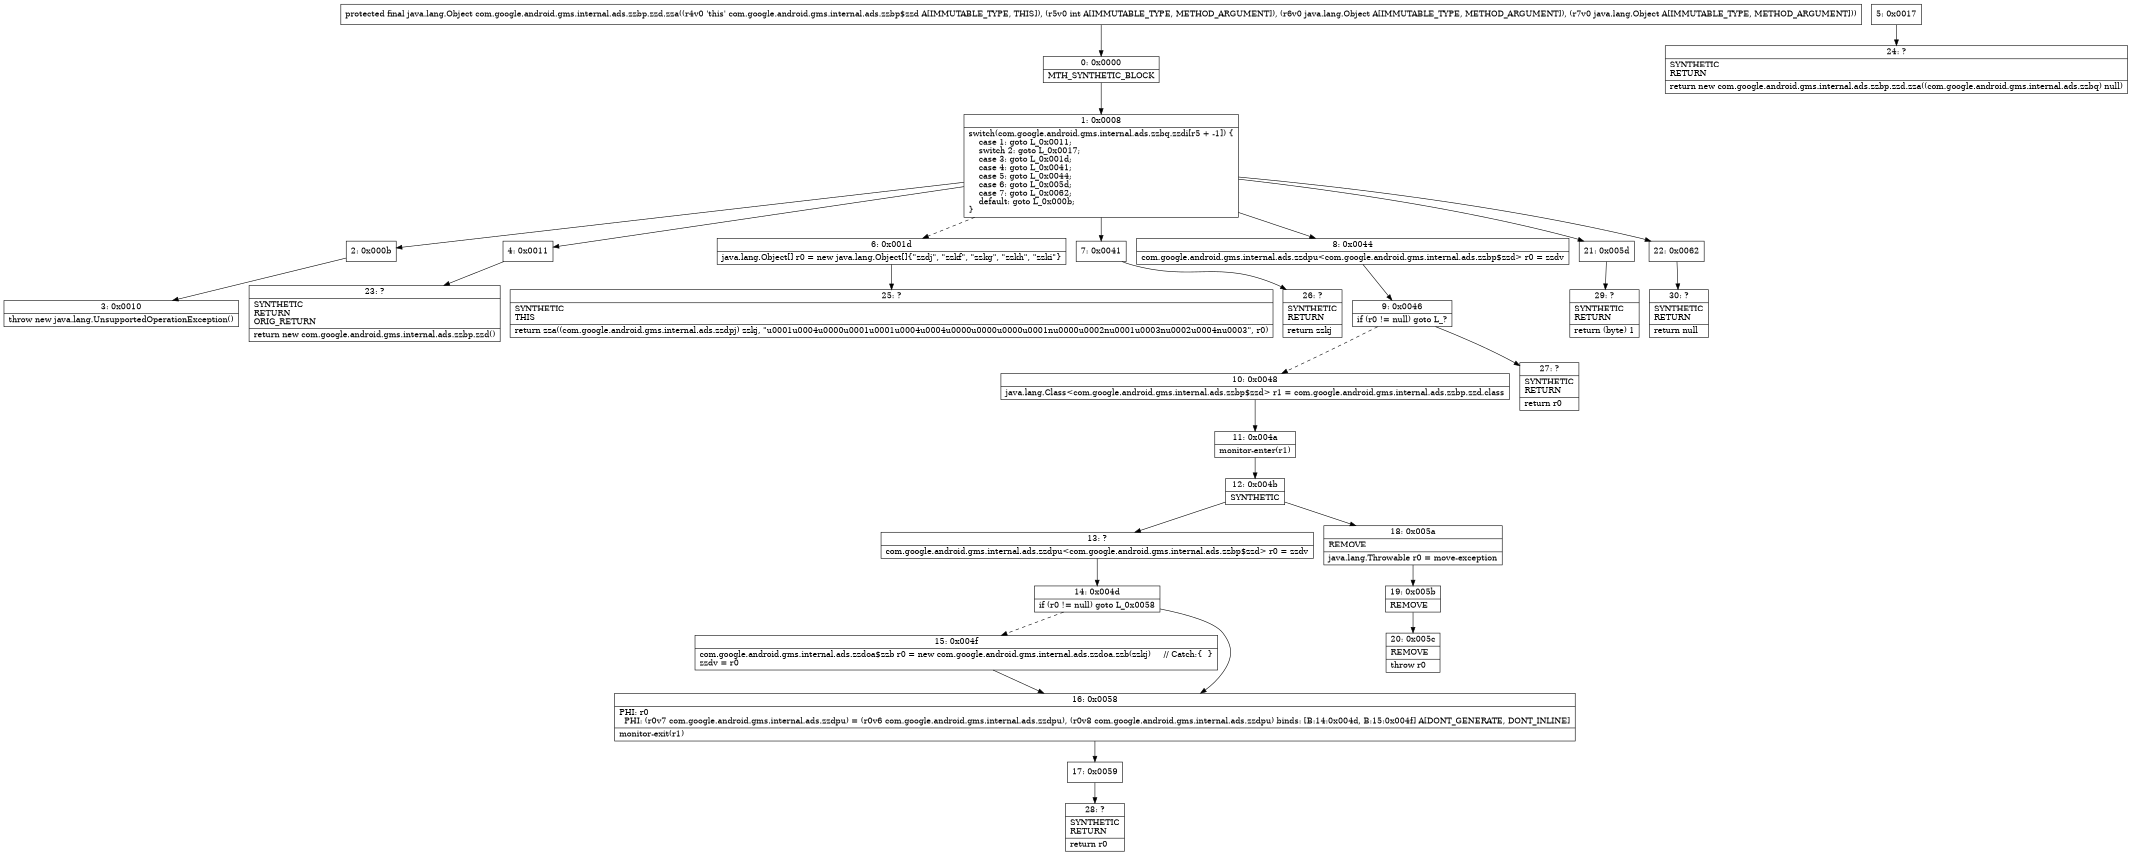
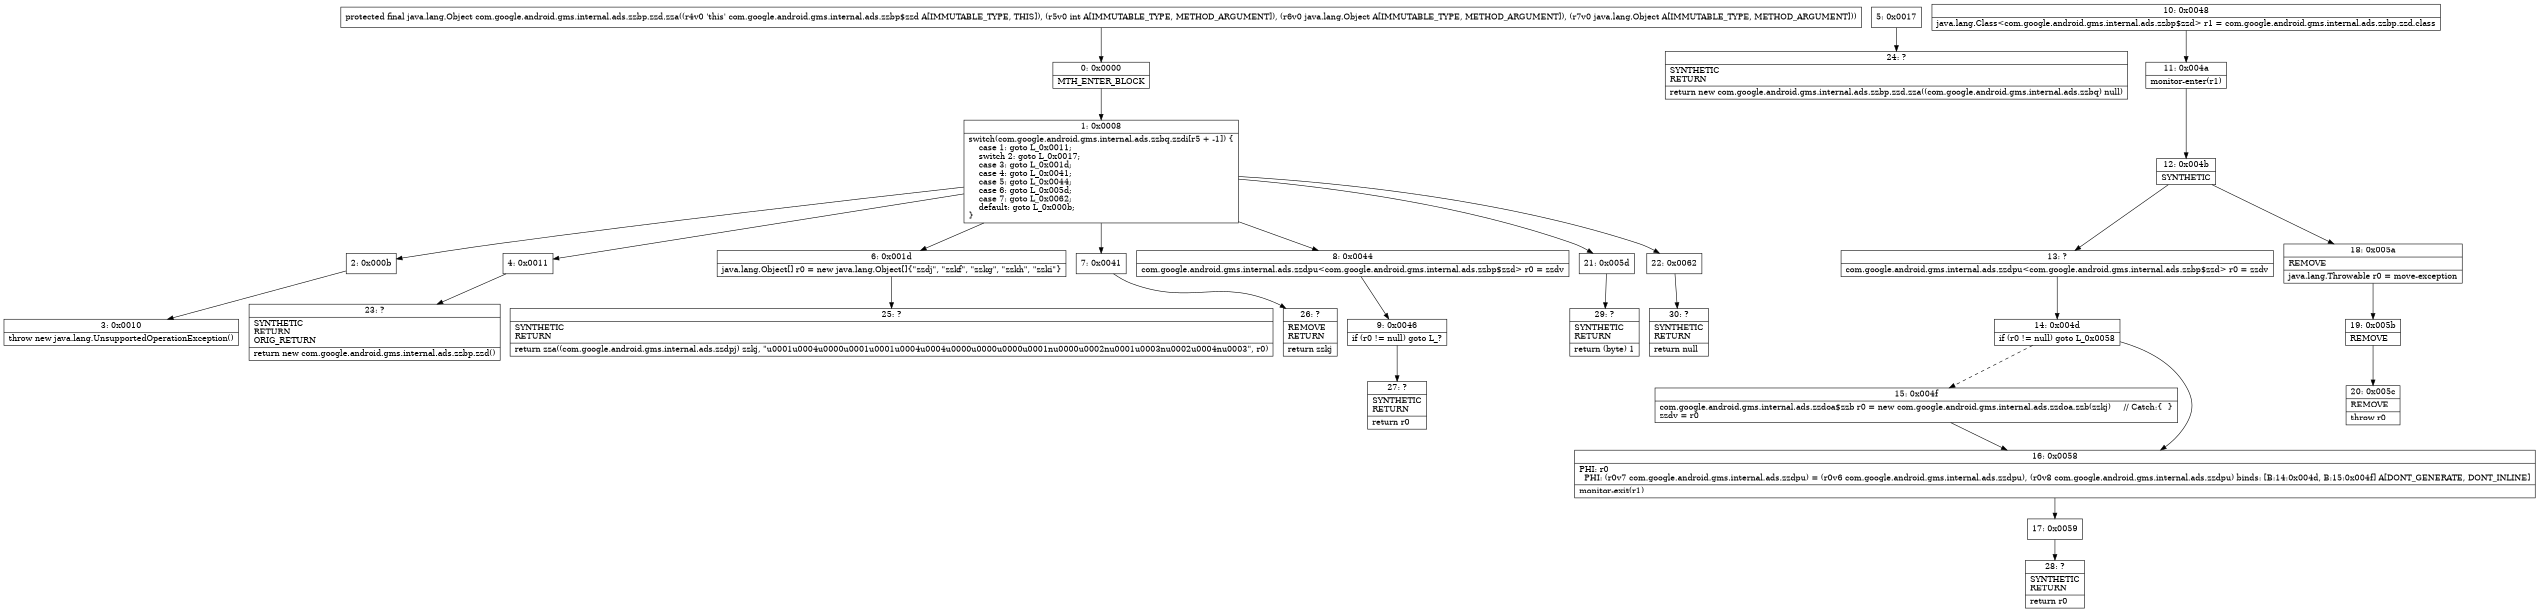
(1101, 76) -> (1101, 82)
(951, 227) -> (955, 236)
(1312, 309) -> (1307, 328)
(525, 318) -> (533, 336)
(1332, 349) -> none
